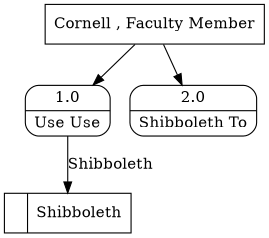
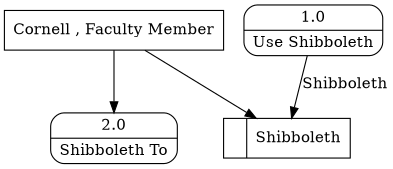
(118, 61) -> (196, 81)
(68, 123) -> (313, 42)
